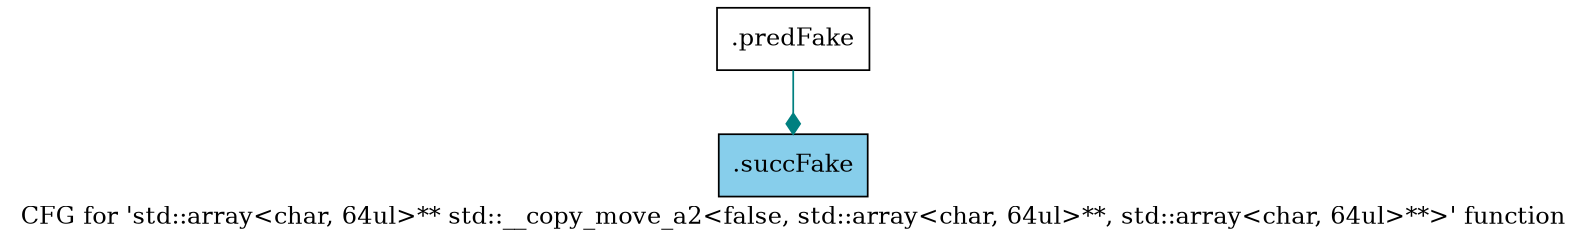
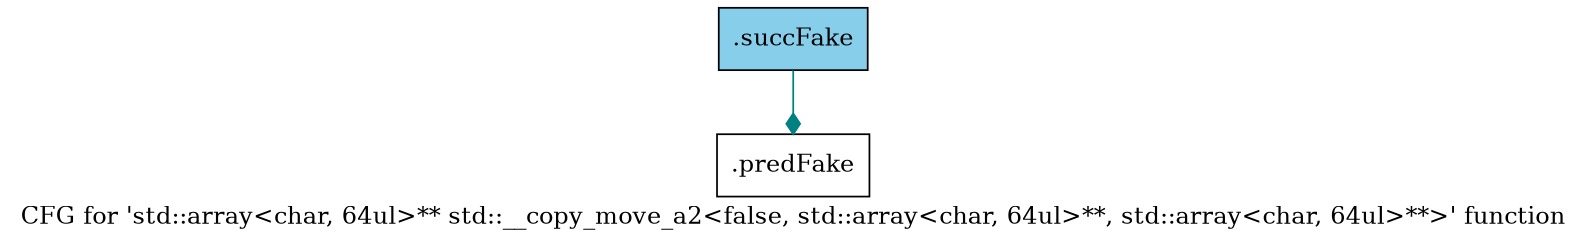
(793, 92) -> (793, 92)
